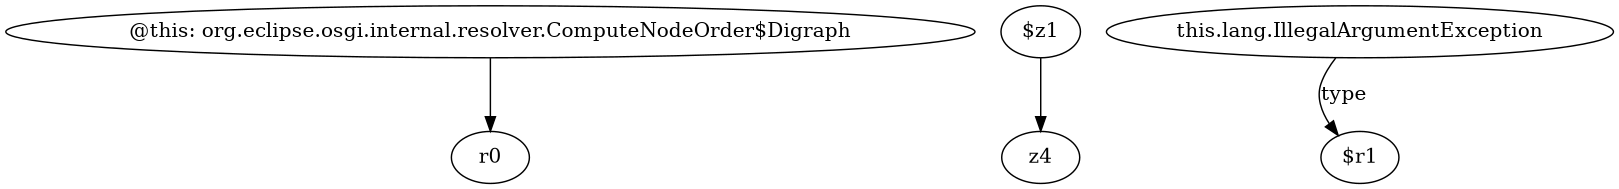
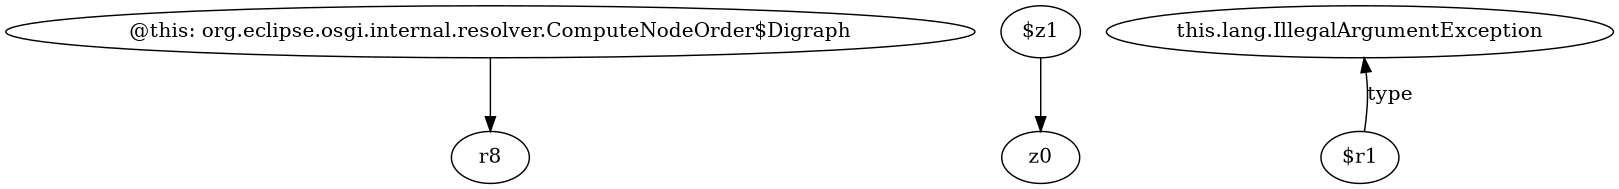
(1320, 90) -> (1367, 102)
(490, 157) -> (490, 157)
(1041, 157) -> (1041, 157)
